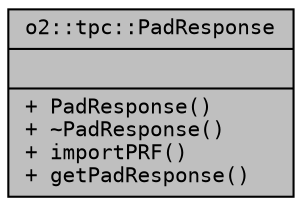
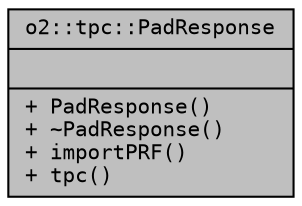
(138, 176) -> (70, 176)
